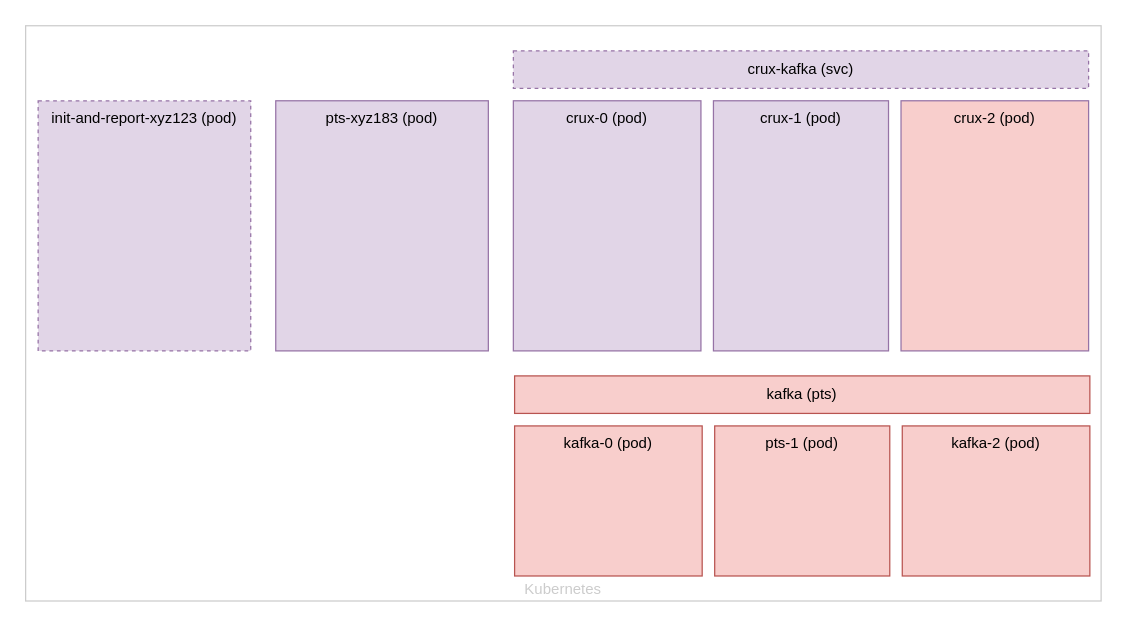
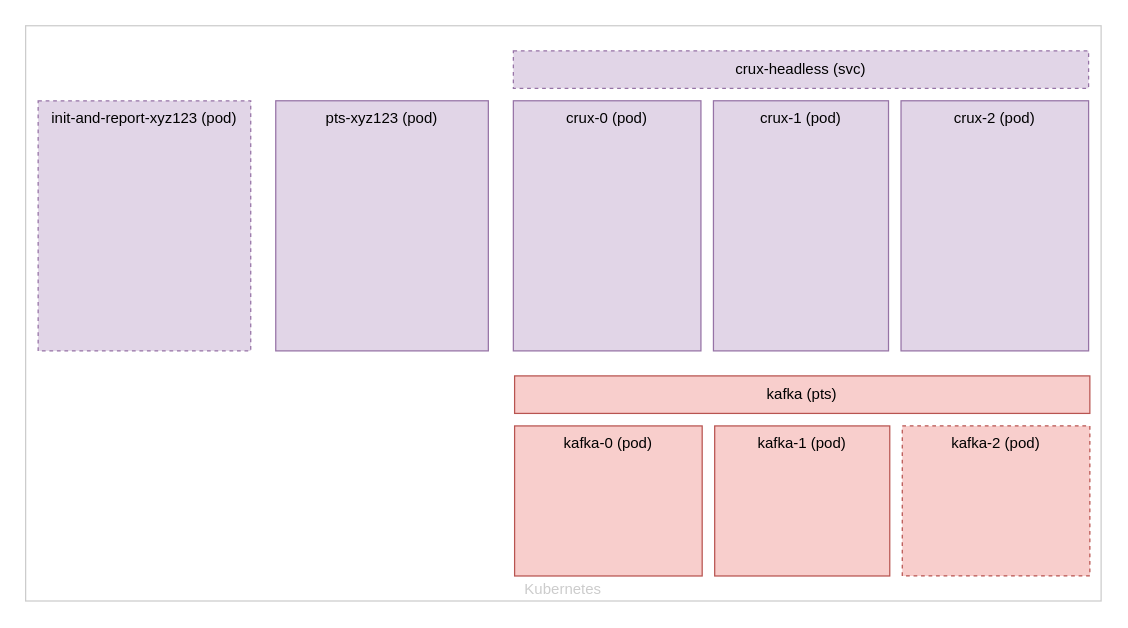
(801, 69) -> (801, 69)
(382, 118) -> (382, 118)
(994, 226) -> (994, 226)
(802, 443) -> (802, 443)
(996, 501) -> (996, 501)
